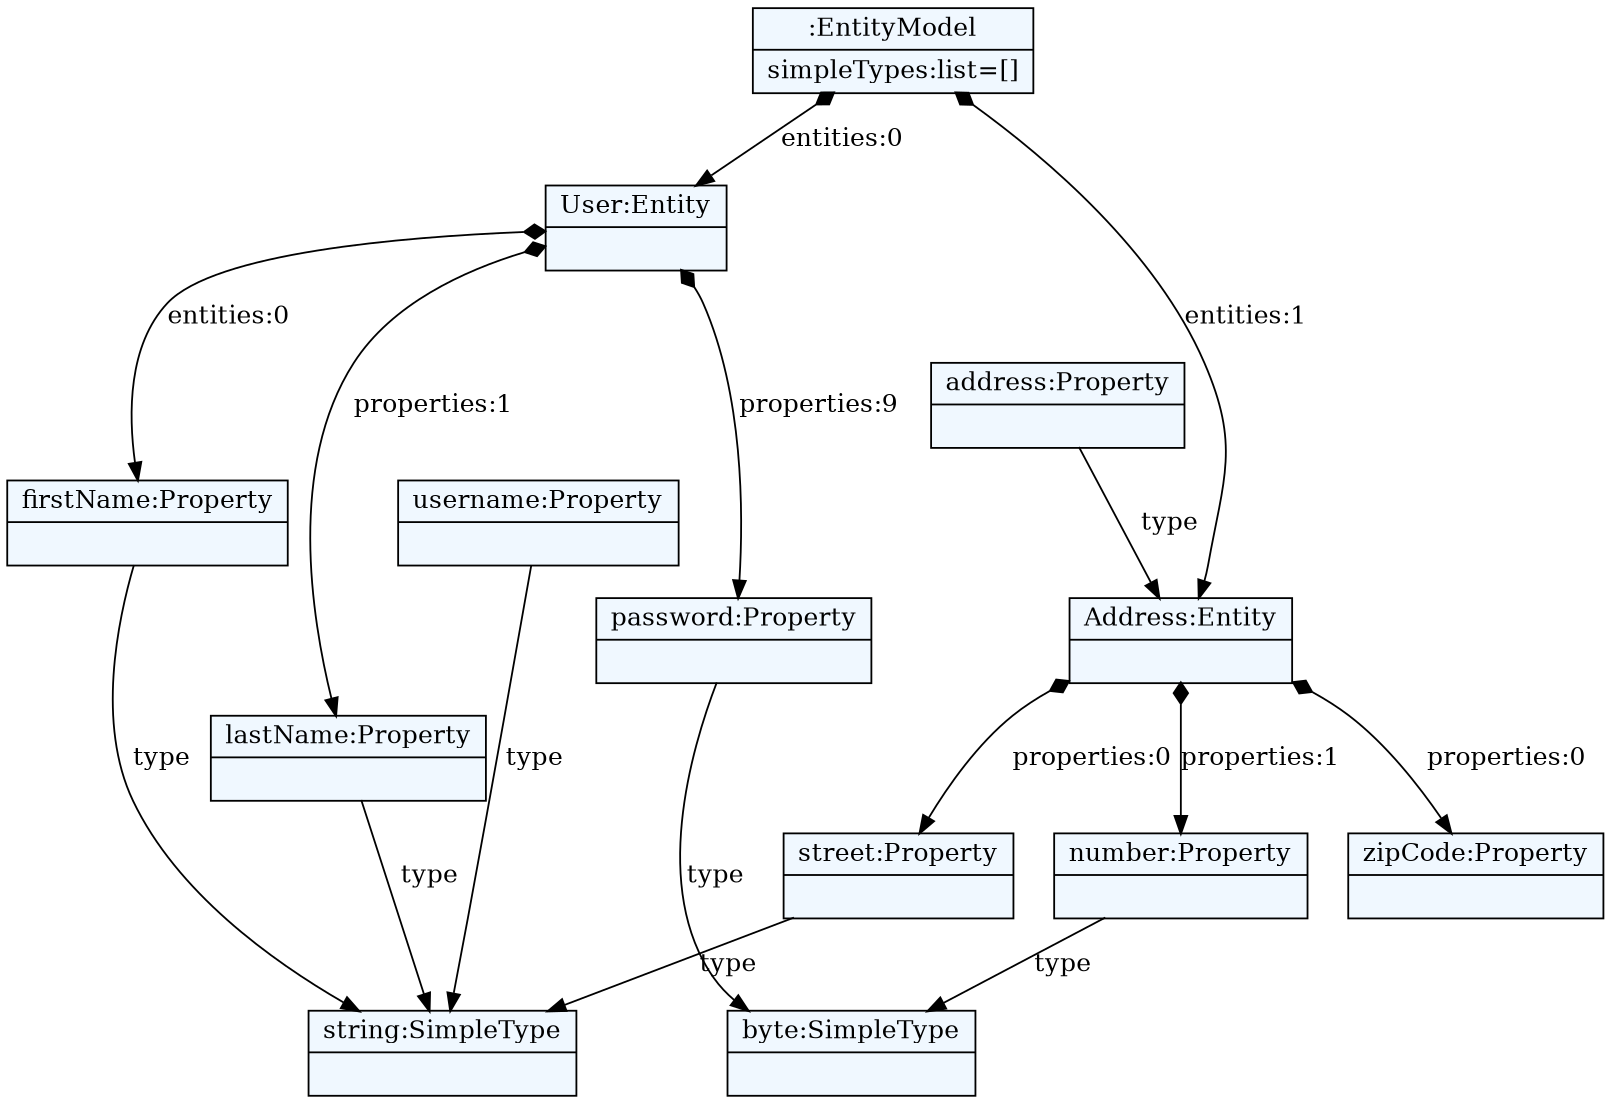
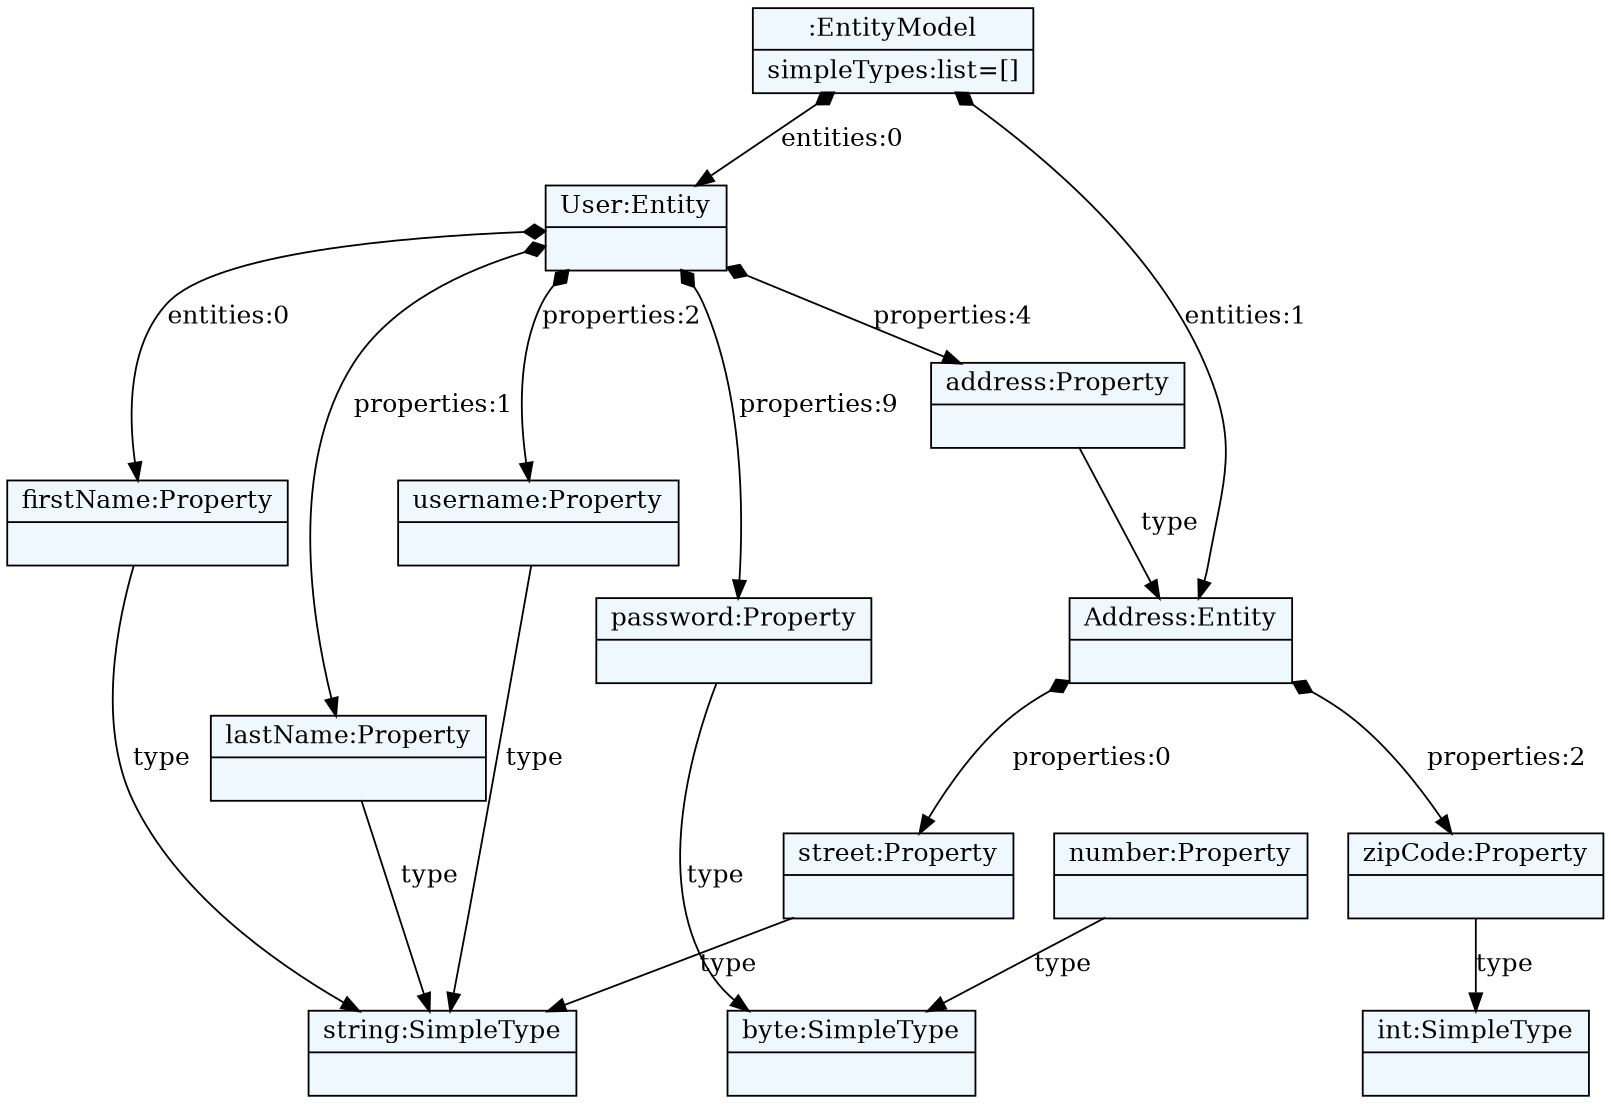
none -> (846, 316)
none -> (524, 371)
(1507, 758) -> (1507, 758)
(1181, 760) -> none
none -> (1476, 1053)
